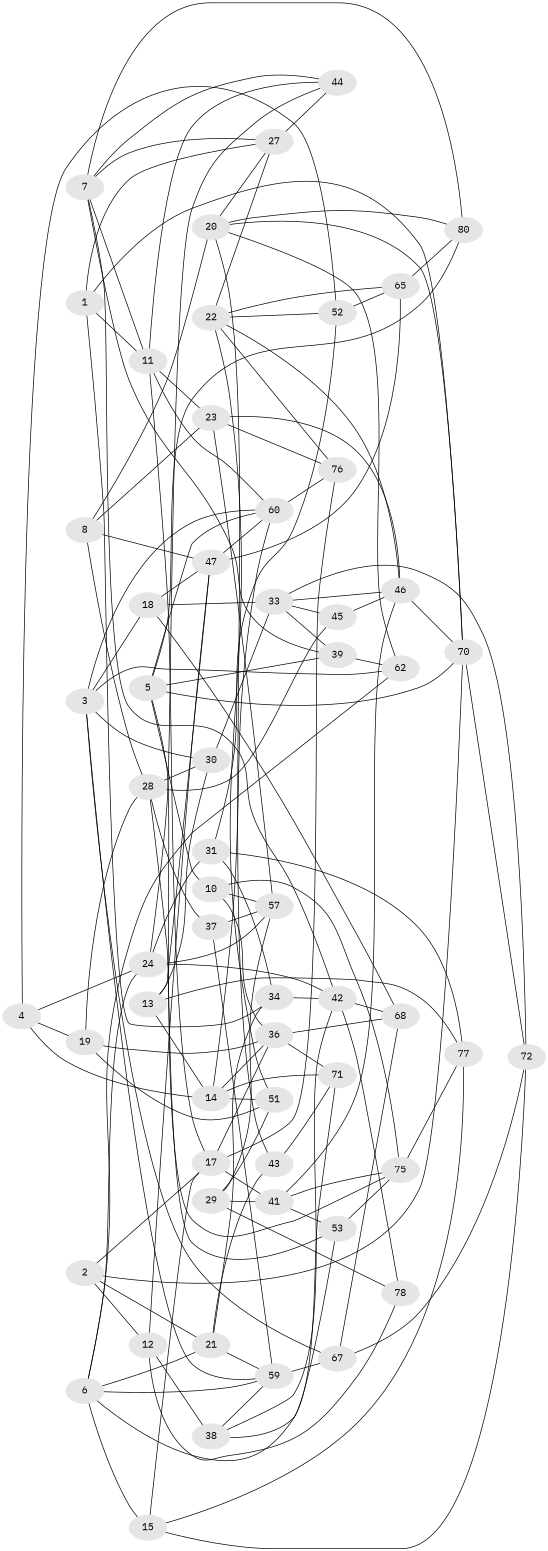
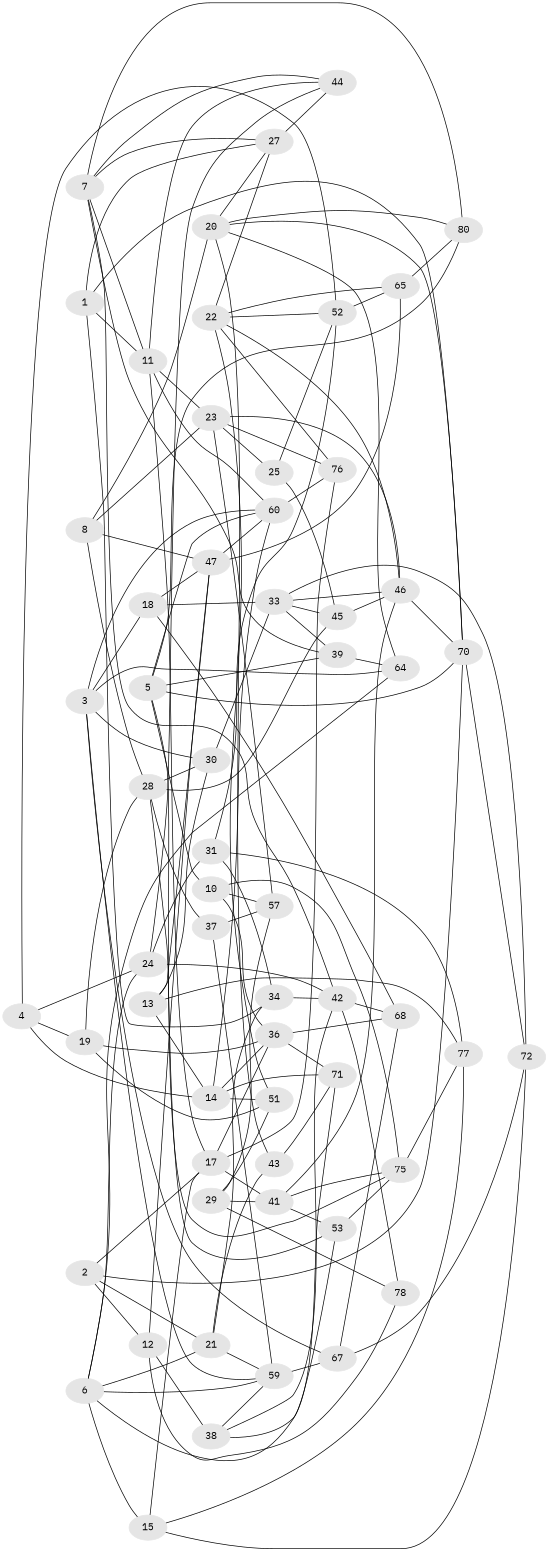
none -> (274, 473)
(400, 668) -> (400, 668)
(221, 950) -> none
